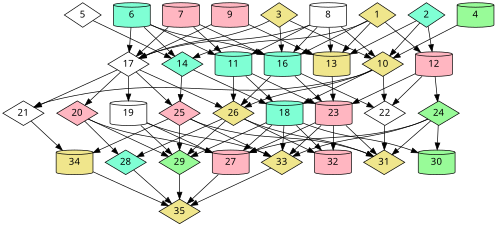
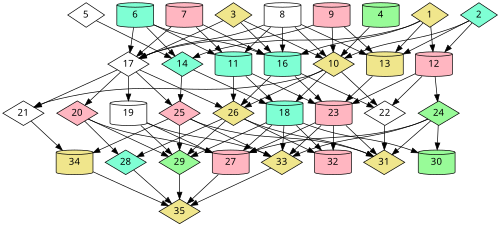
none -> (332, 34)
